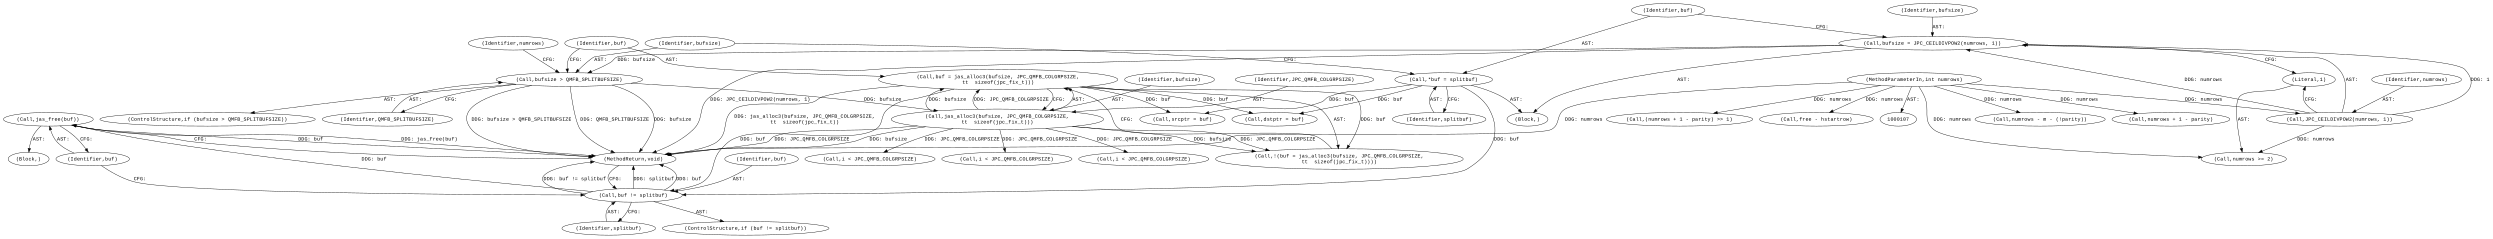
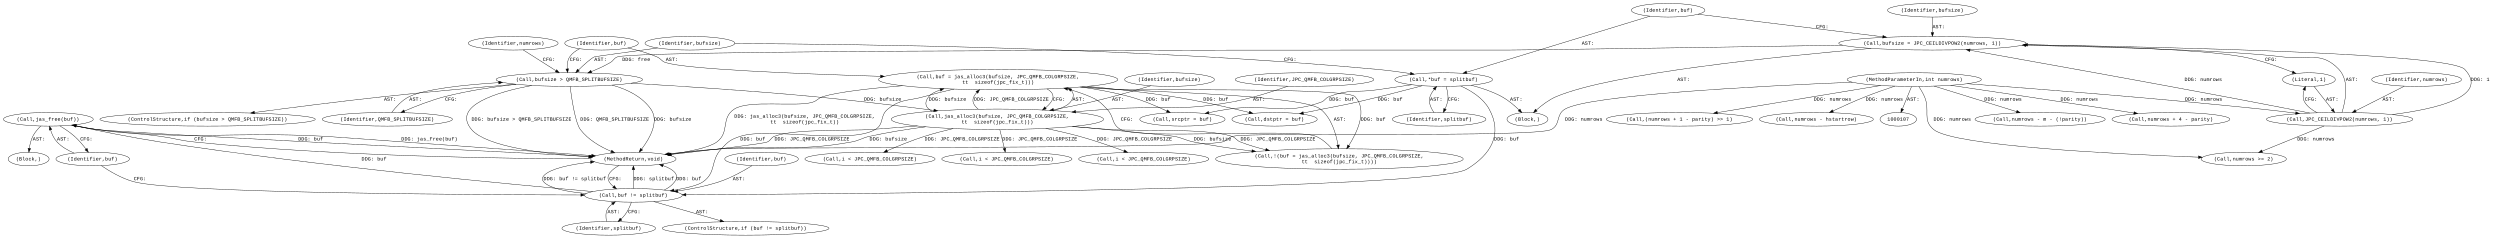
(1264, 58) -> none
(636, 60) -> (636, 60)
(2241, 96) -> (2323, 98)
(1816, 119) -> (1816, 119)
(2171, 119) -> (2171, 119)
